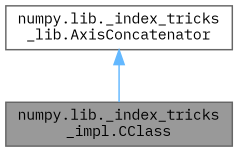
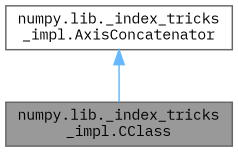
(119, 28) -> (119, 28)
